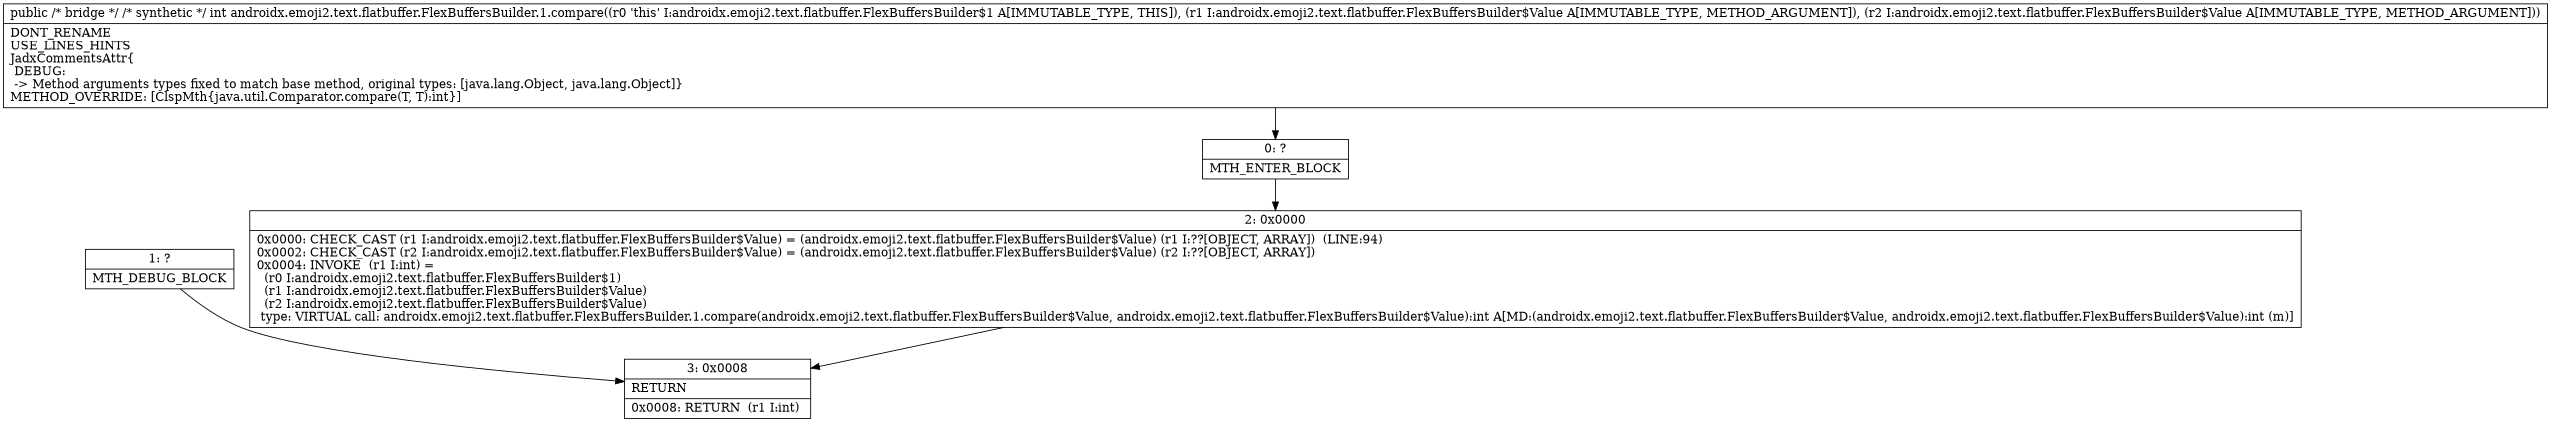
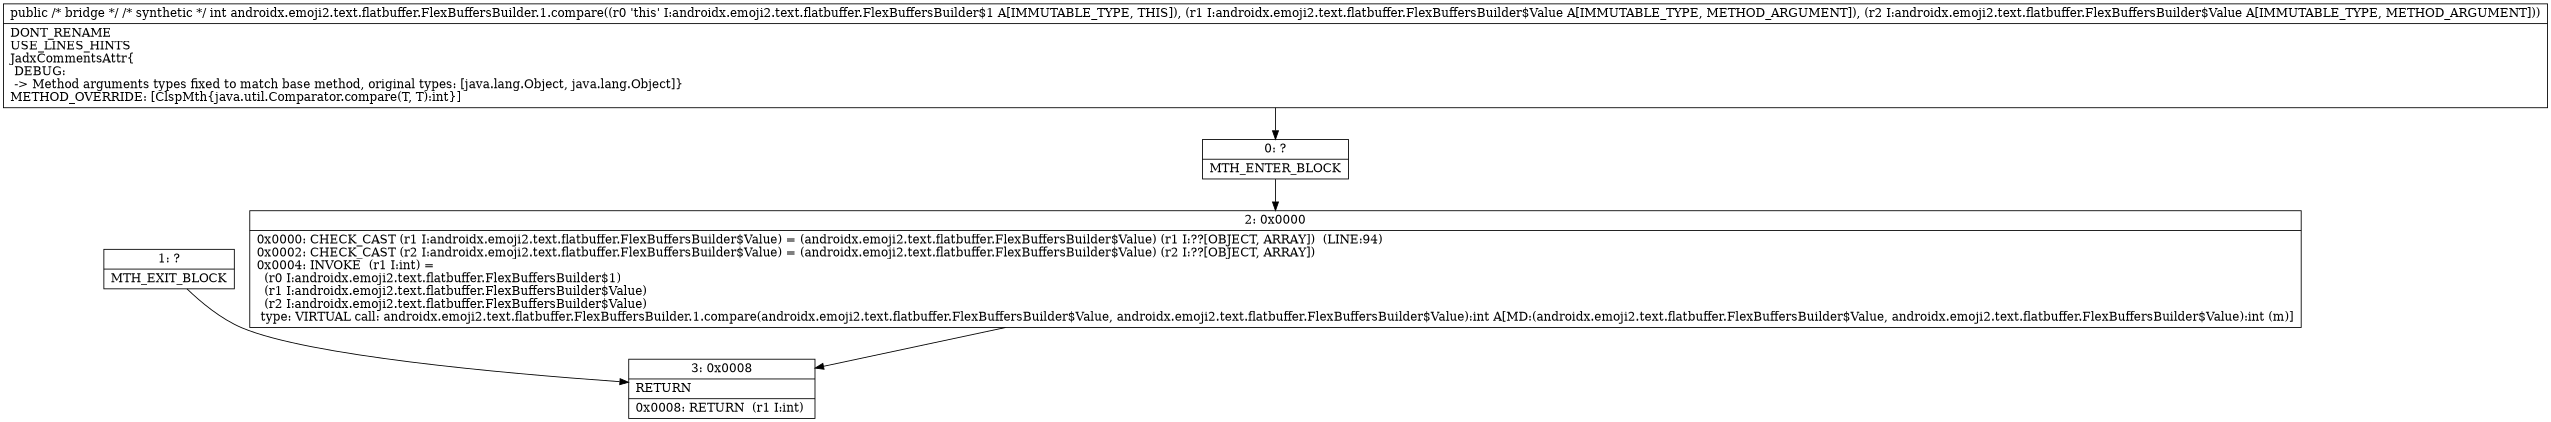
(160, 279) -> (169, 279)
